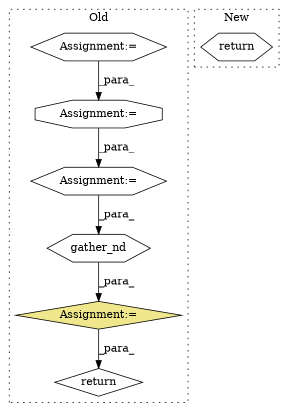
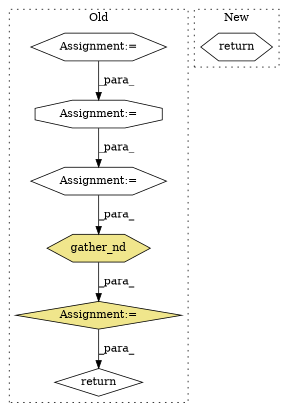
(99, 248) -> (99, 248)
